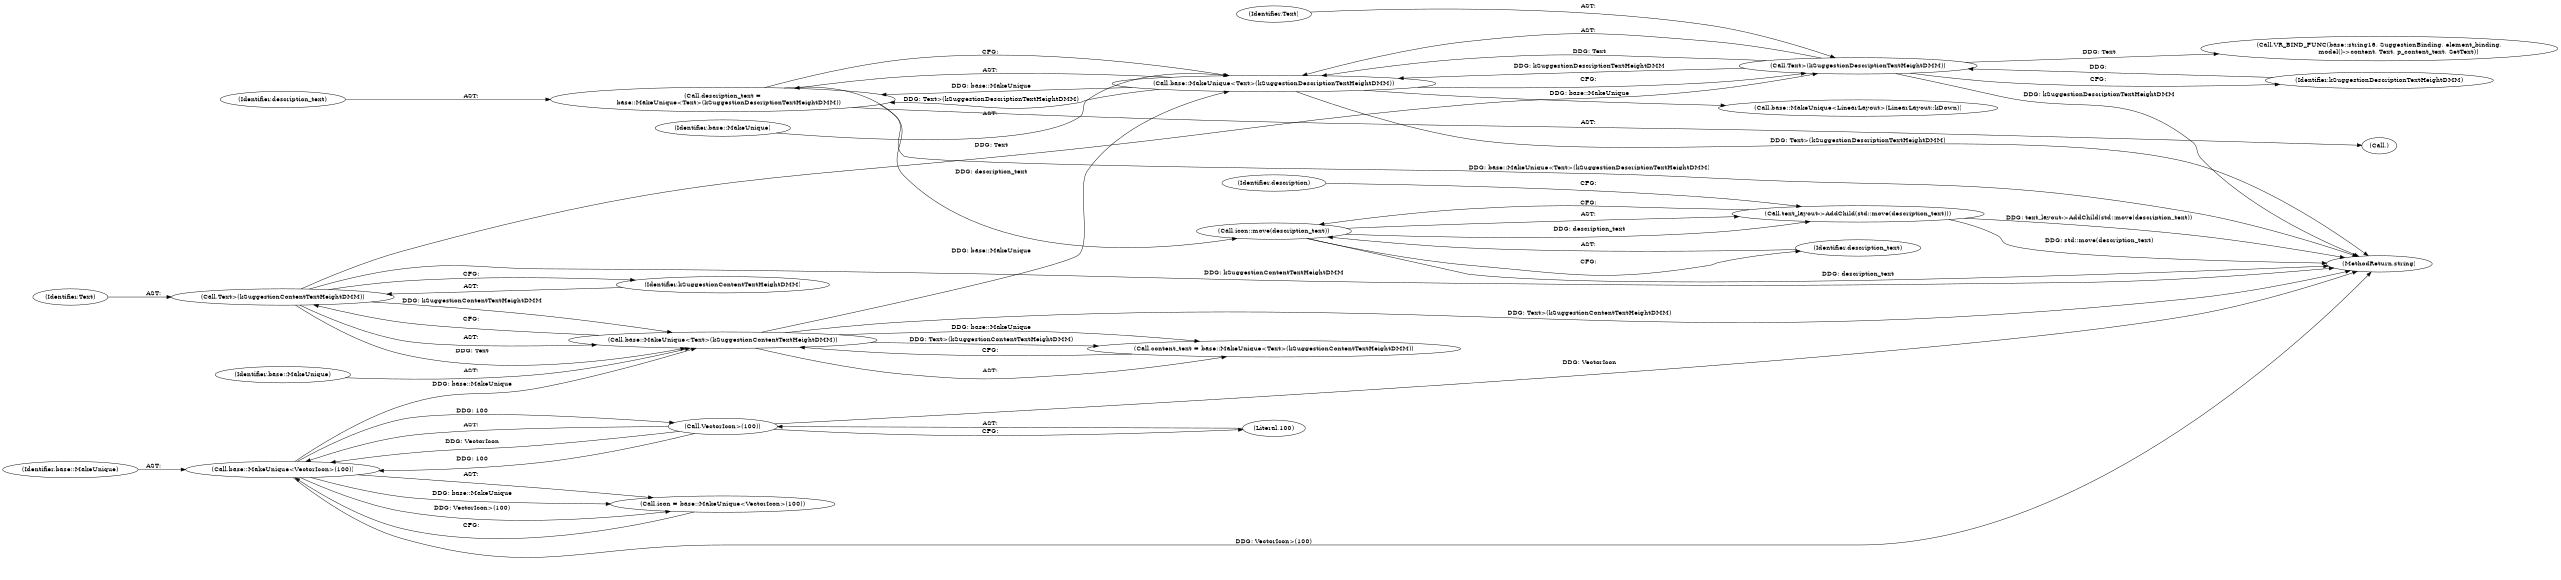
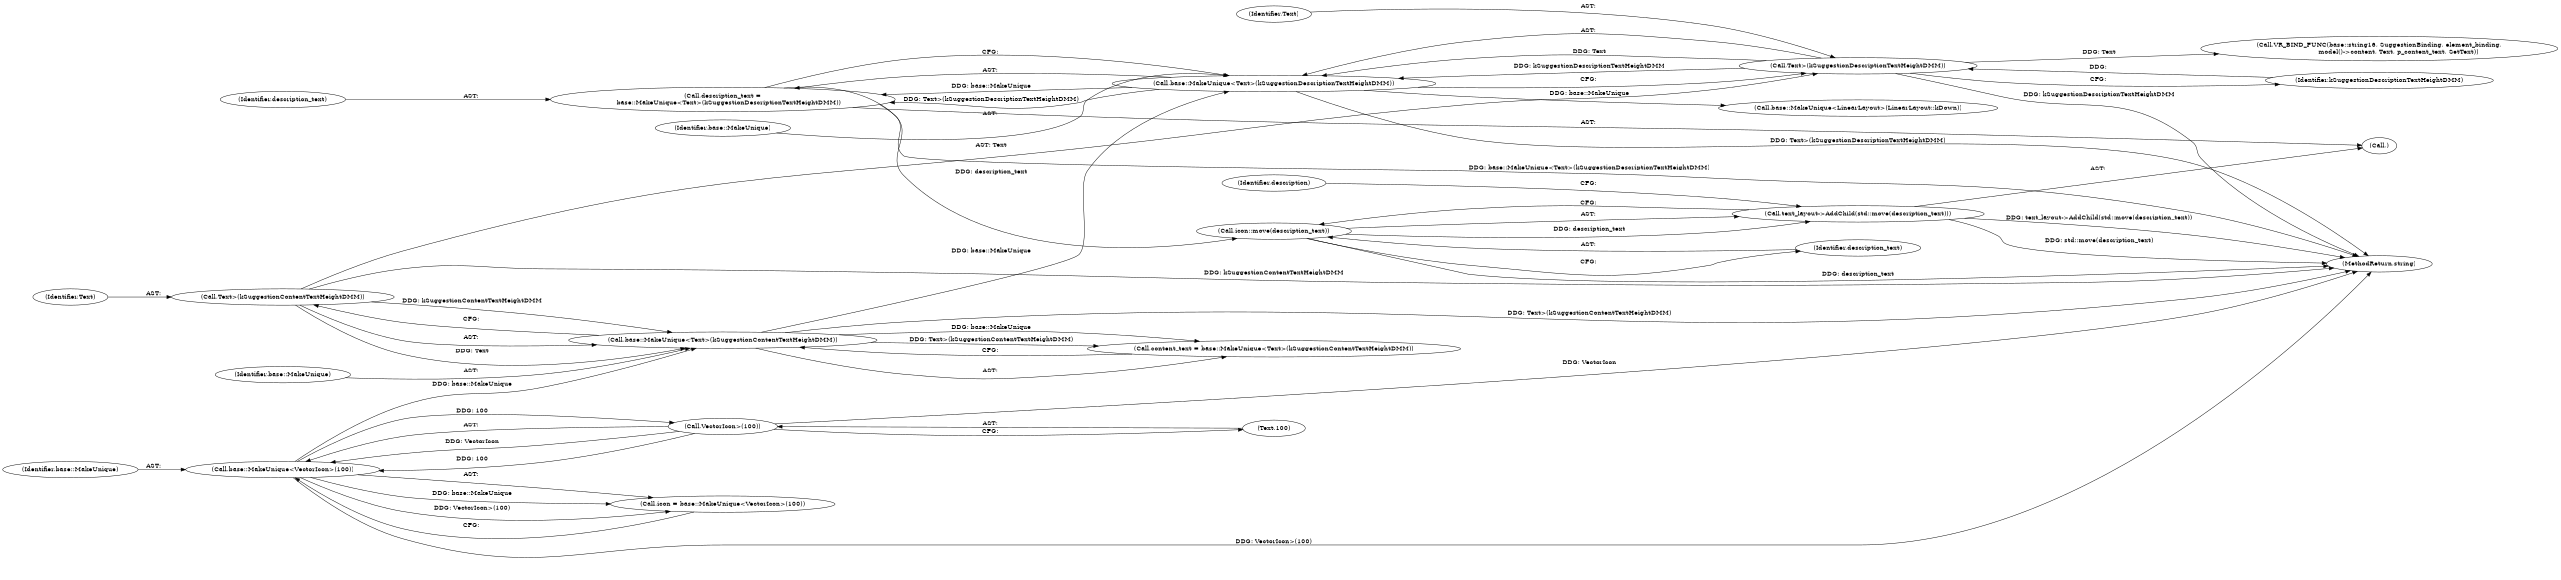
(991, 145) -> (991, 145)
none -> (2136, 178)
(723, 285) -> none
(1274, 428) -> (1274, 428)
